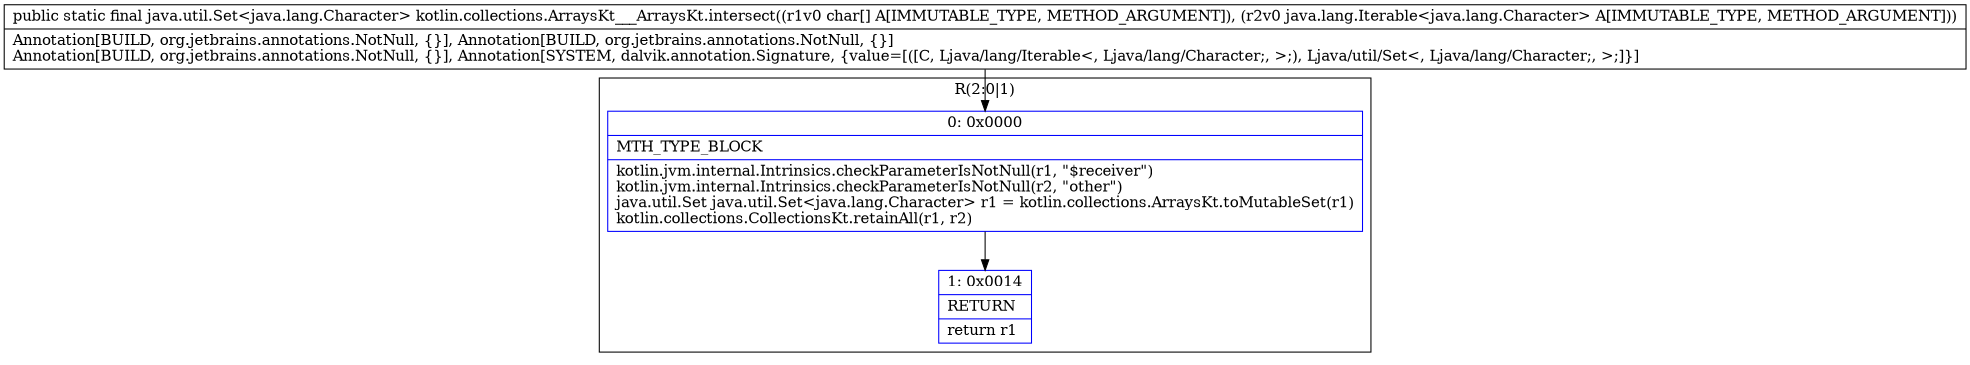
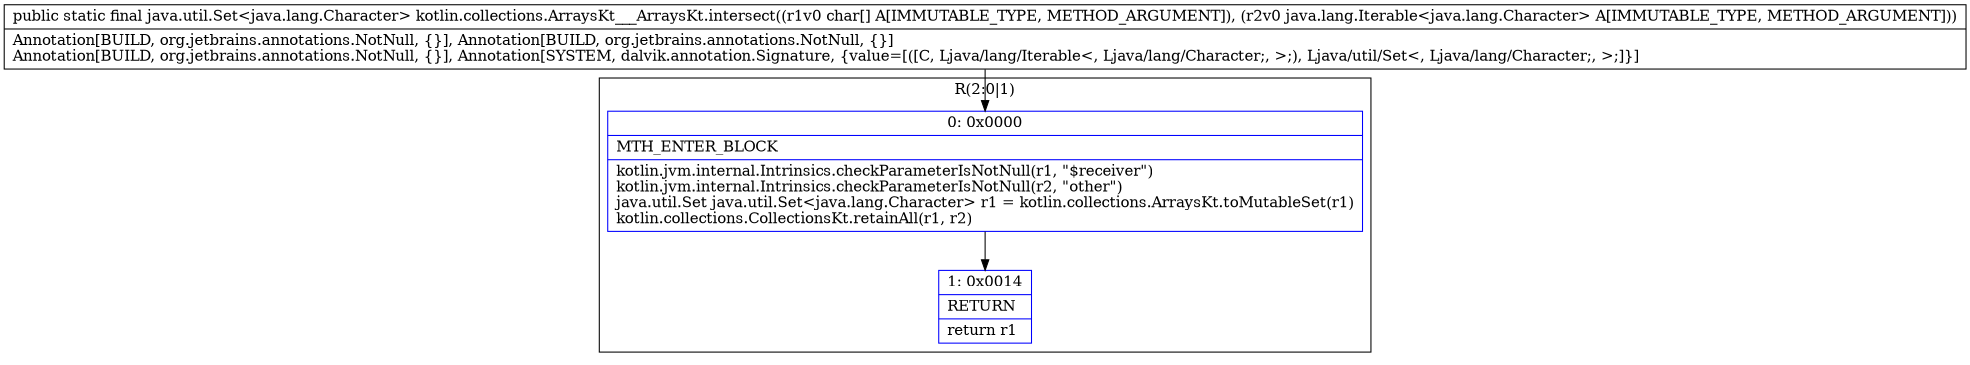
(689, 147) -> (697, 147)
